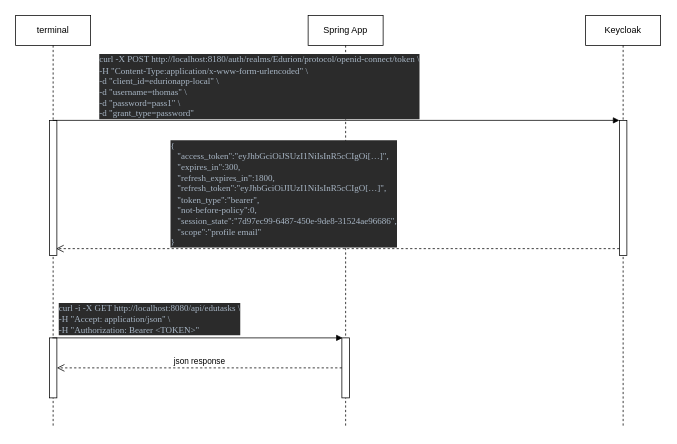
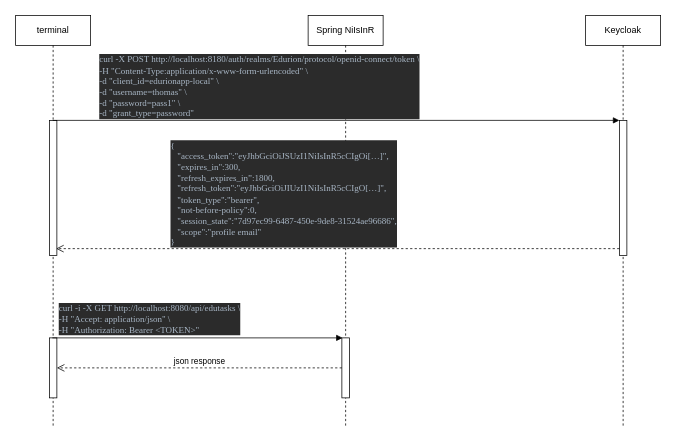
(345, 30) -> (345, 30)
